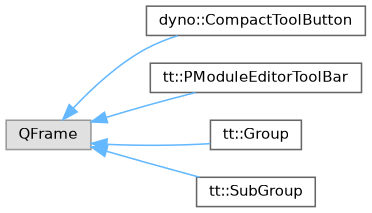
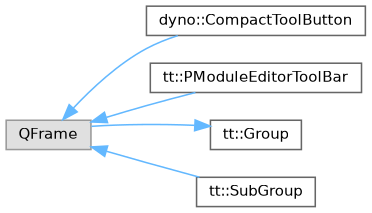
(159, 145) -> (143, 125)
